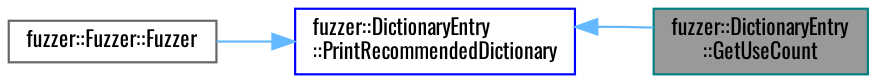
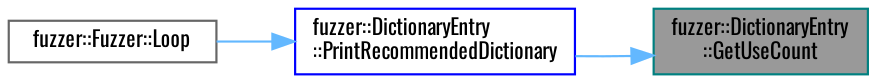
(625, 27) -> (603, 56)
(113, 42) -> (113, 42)
